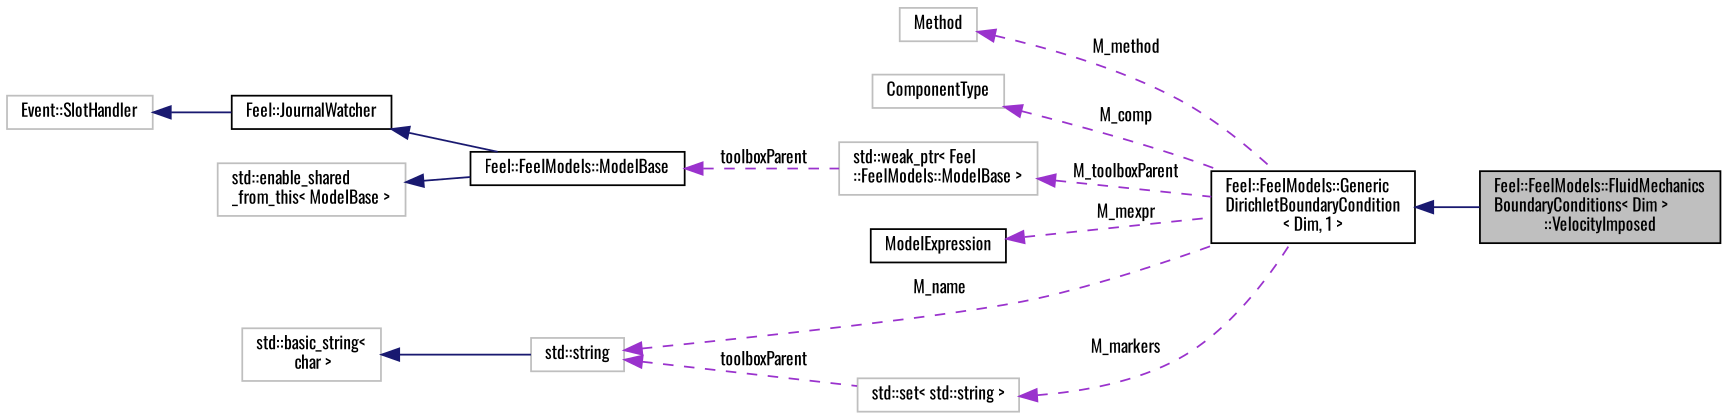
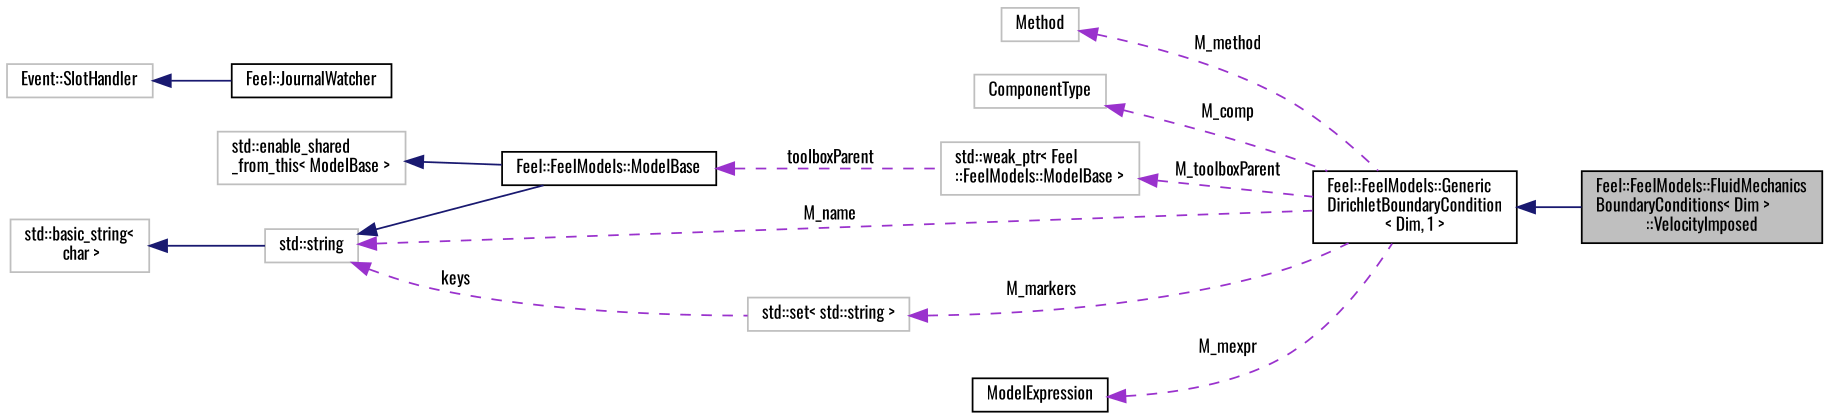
(453, 142) -> (460, 207)
(762, 361) -> (454, 280)
